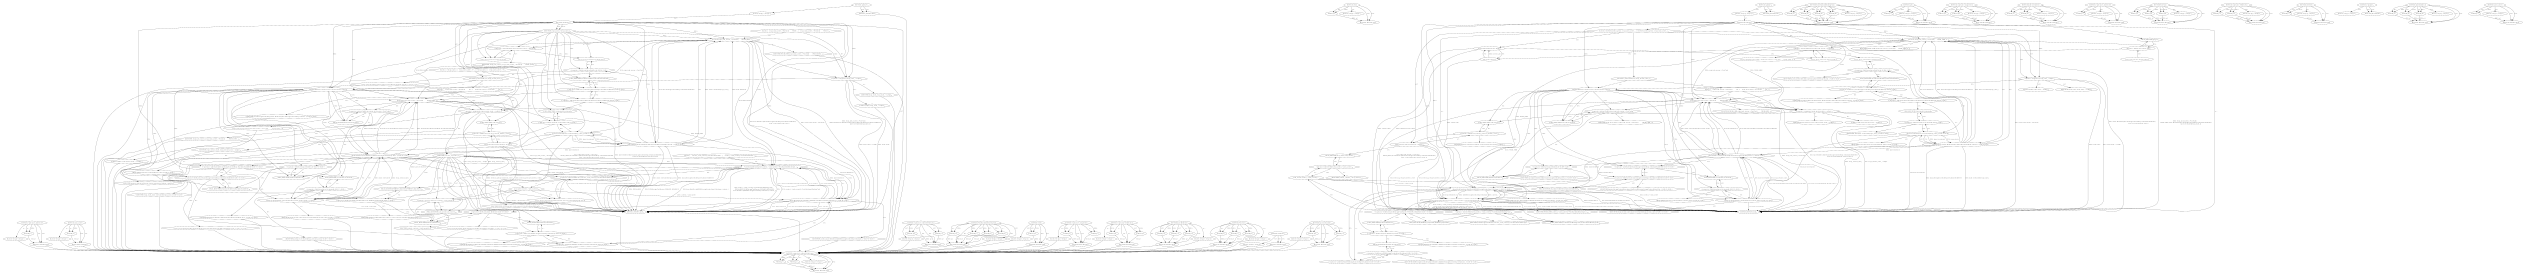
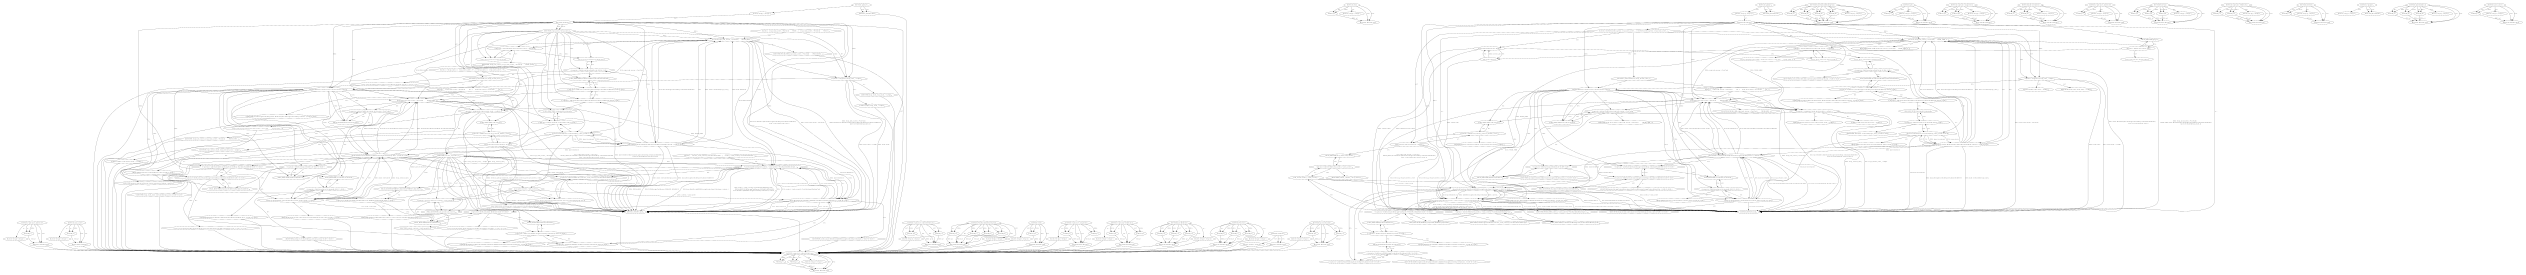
(2138, 54) -> (2134, 53)
